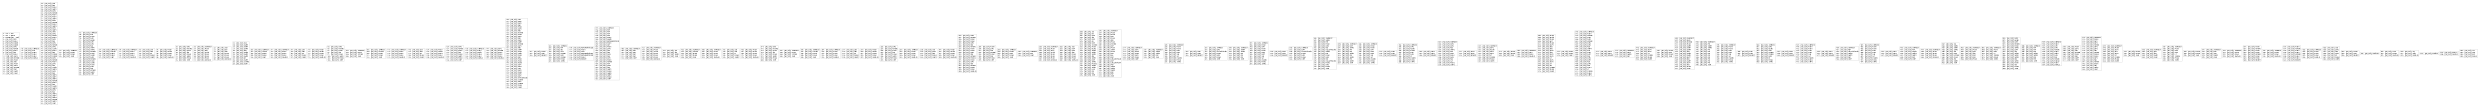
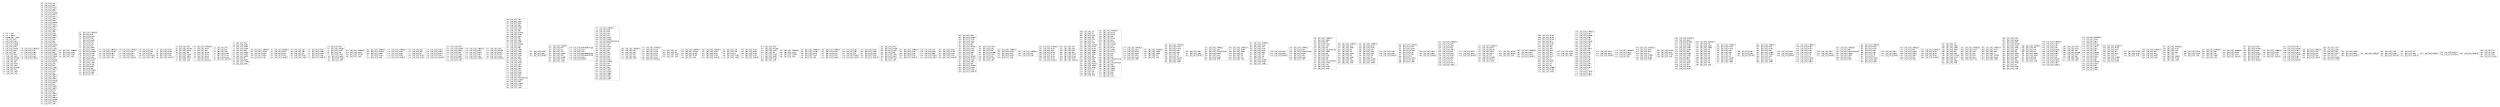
none -> (2469, 53)
